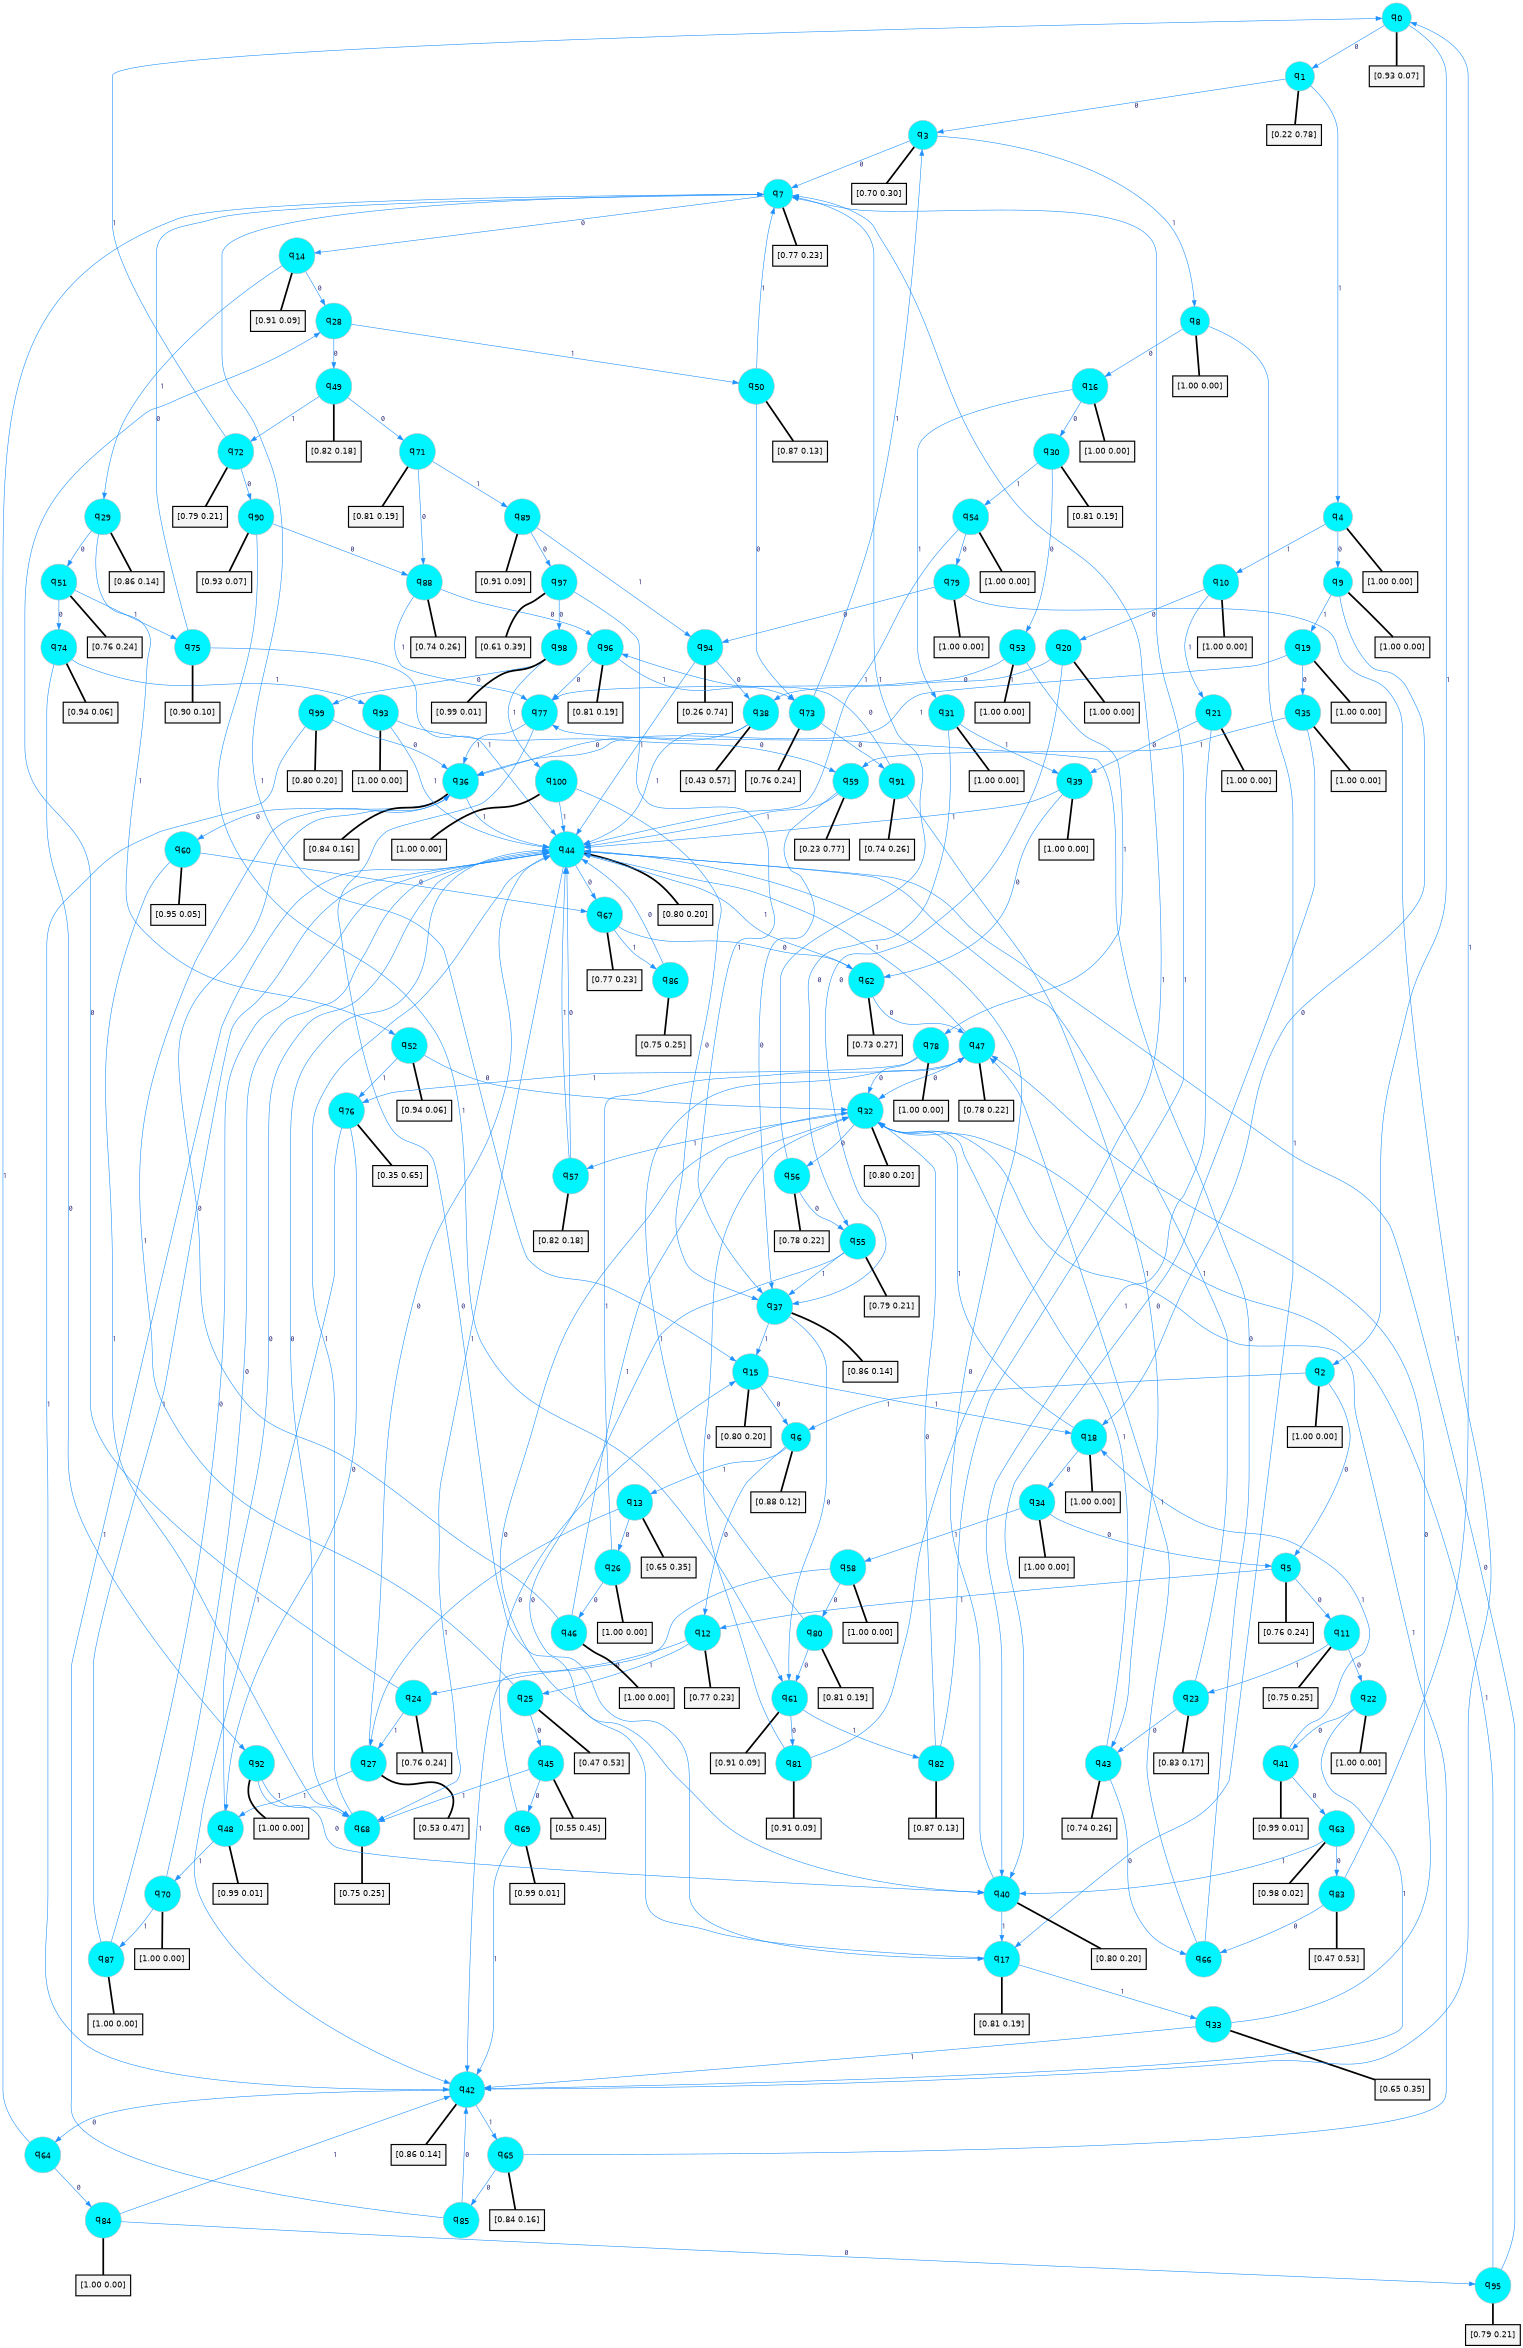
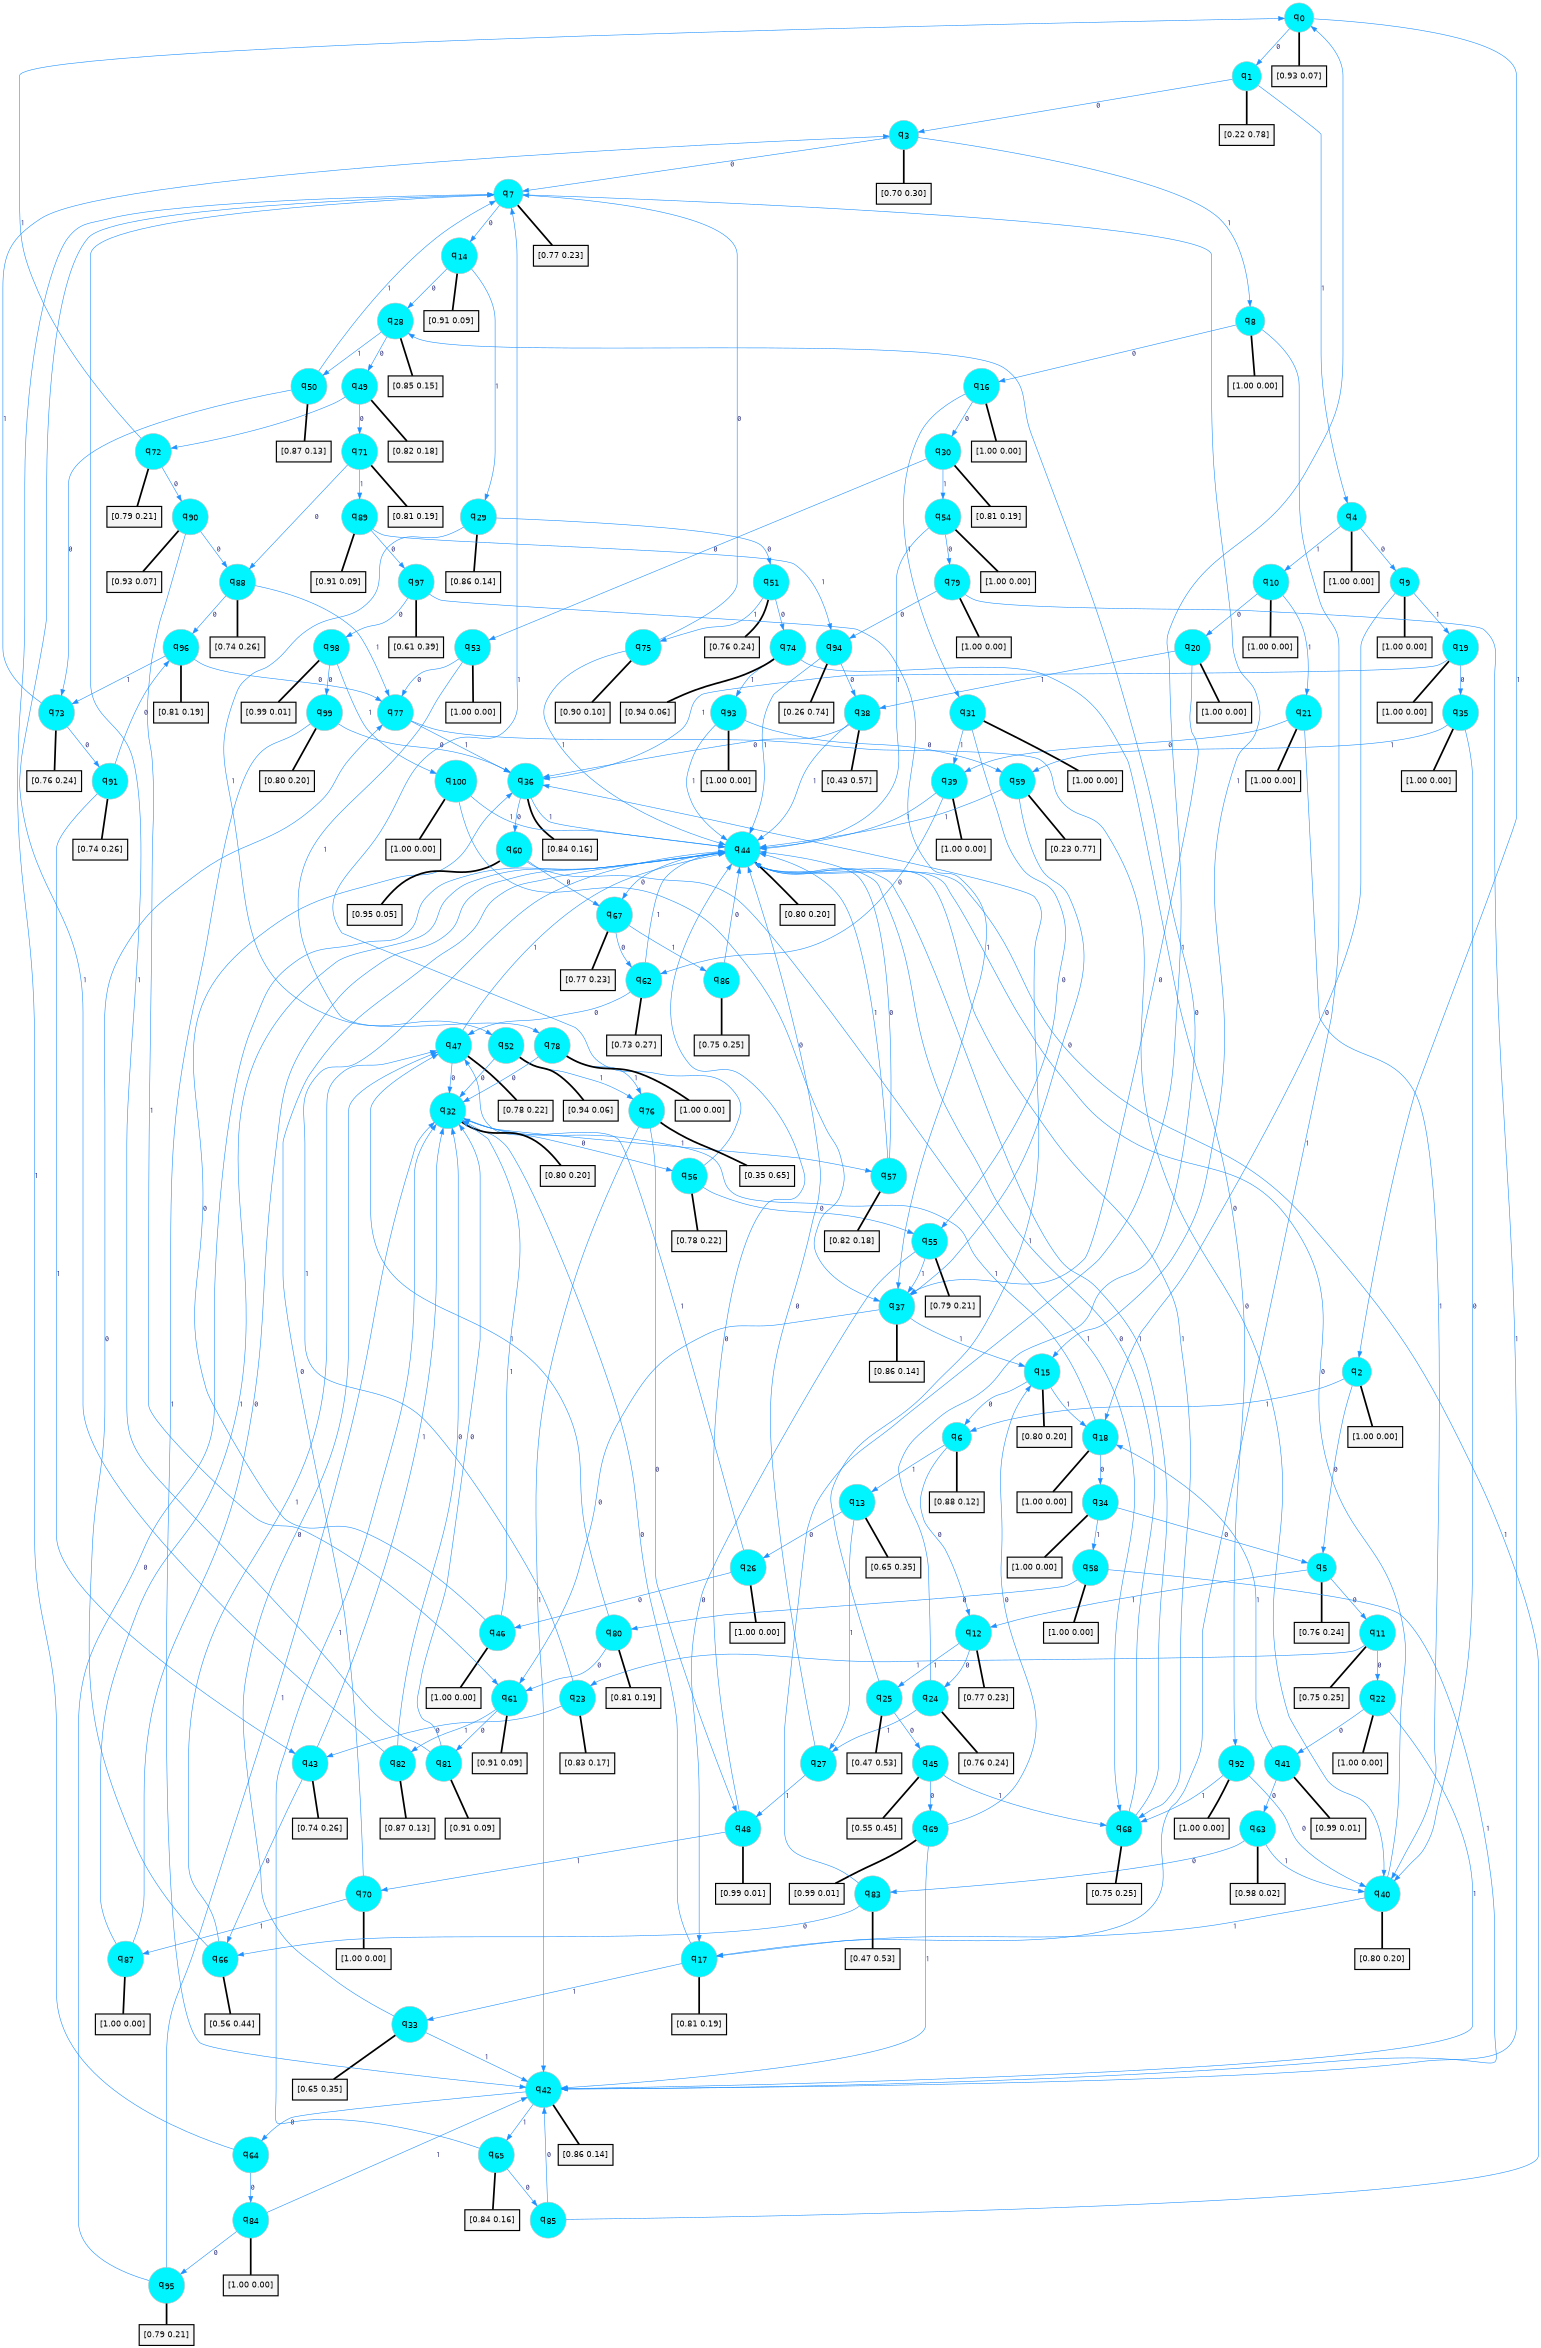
none -> (416, 386)
(442, 1829) -> none
none -> (232, 2024)
